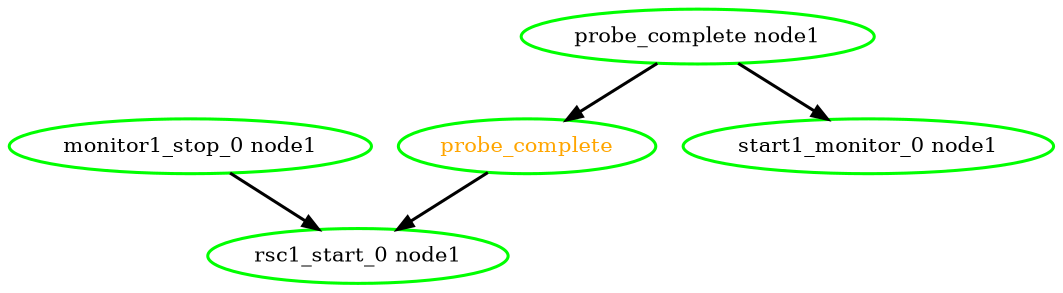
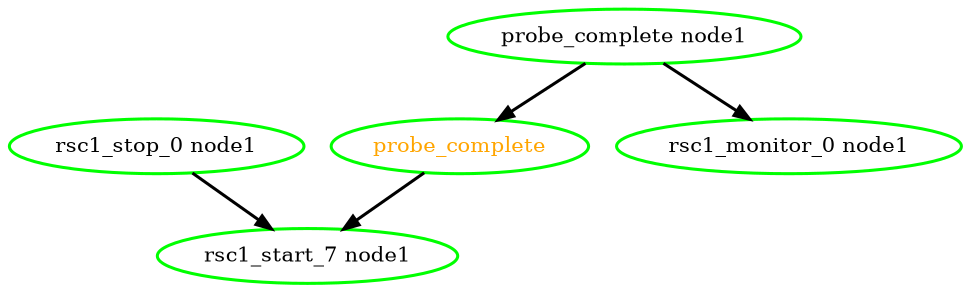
(190, 146) -> (157, 146)
(868, 146) -> (789, 146)
(358, 256) -> (308, 256)
